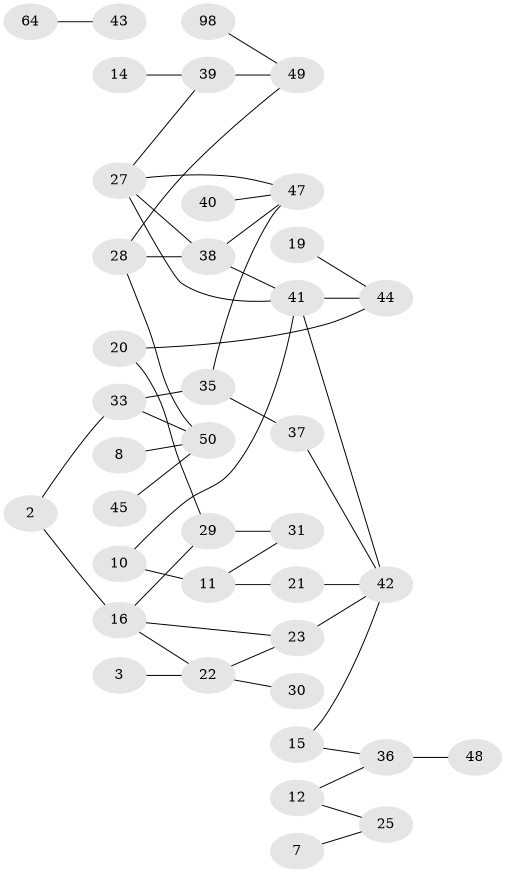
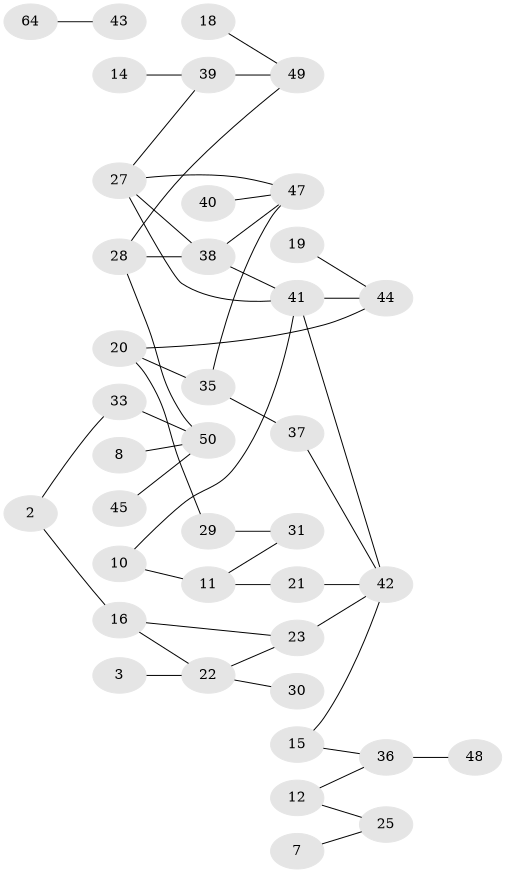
(208, 22) -> (208, 22)
(164, 395) -> (167, 369)
(160, 580) -> none
